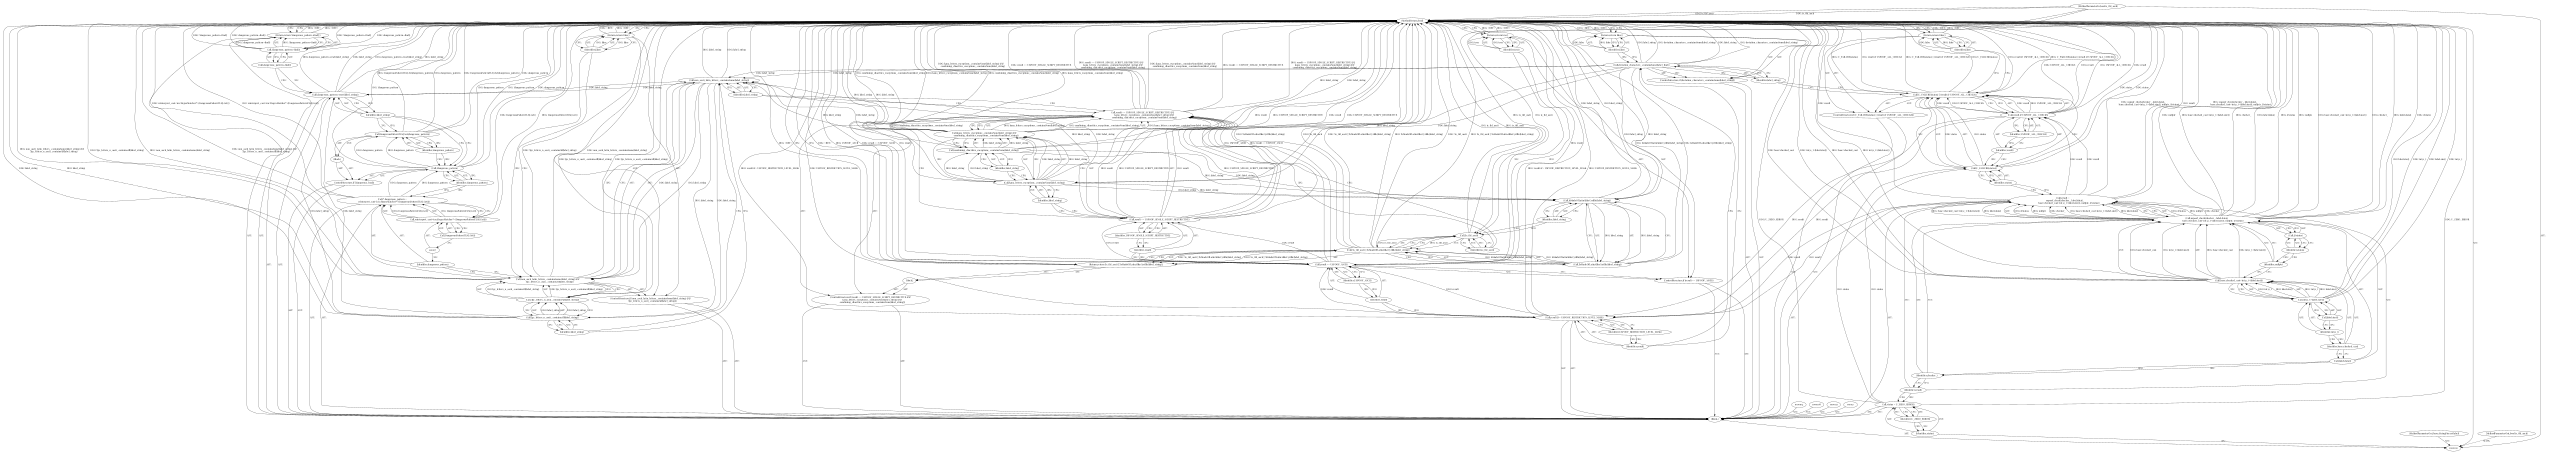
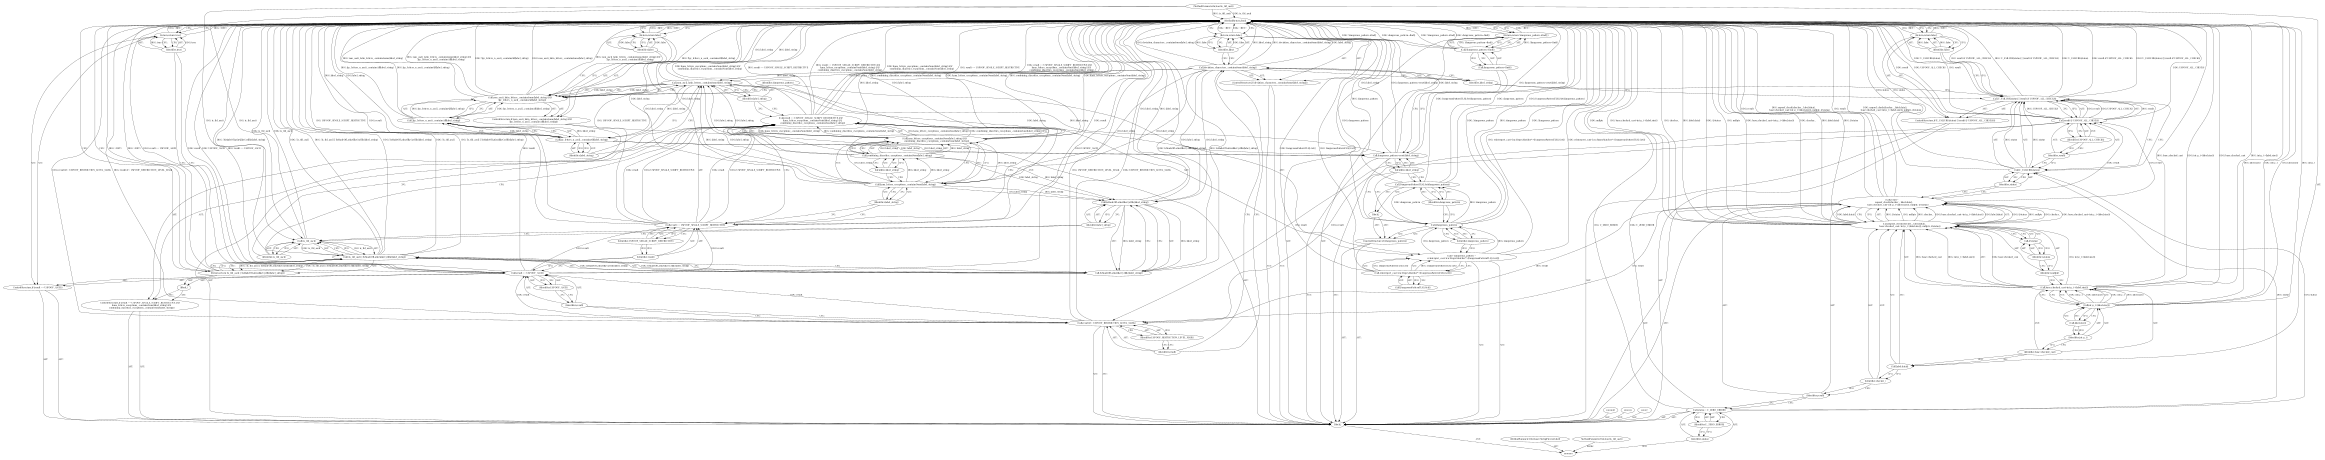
(2473, 49) -> none
(2540, 60) -> (2125, 12)
(1641, 65) -> (1228, 68)
(354, 183) -> (1385, 241)
(433, 250) -> none
(1799, 405) -> none
